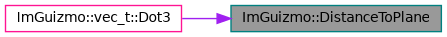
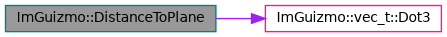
(200, 19) -> (234, 19)
